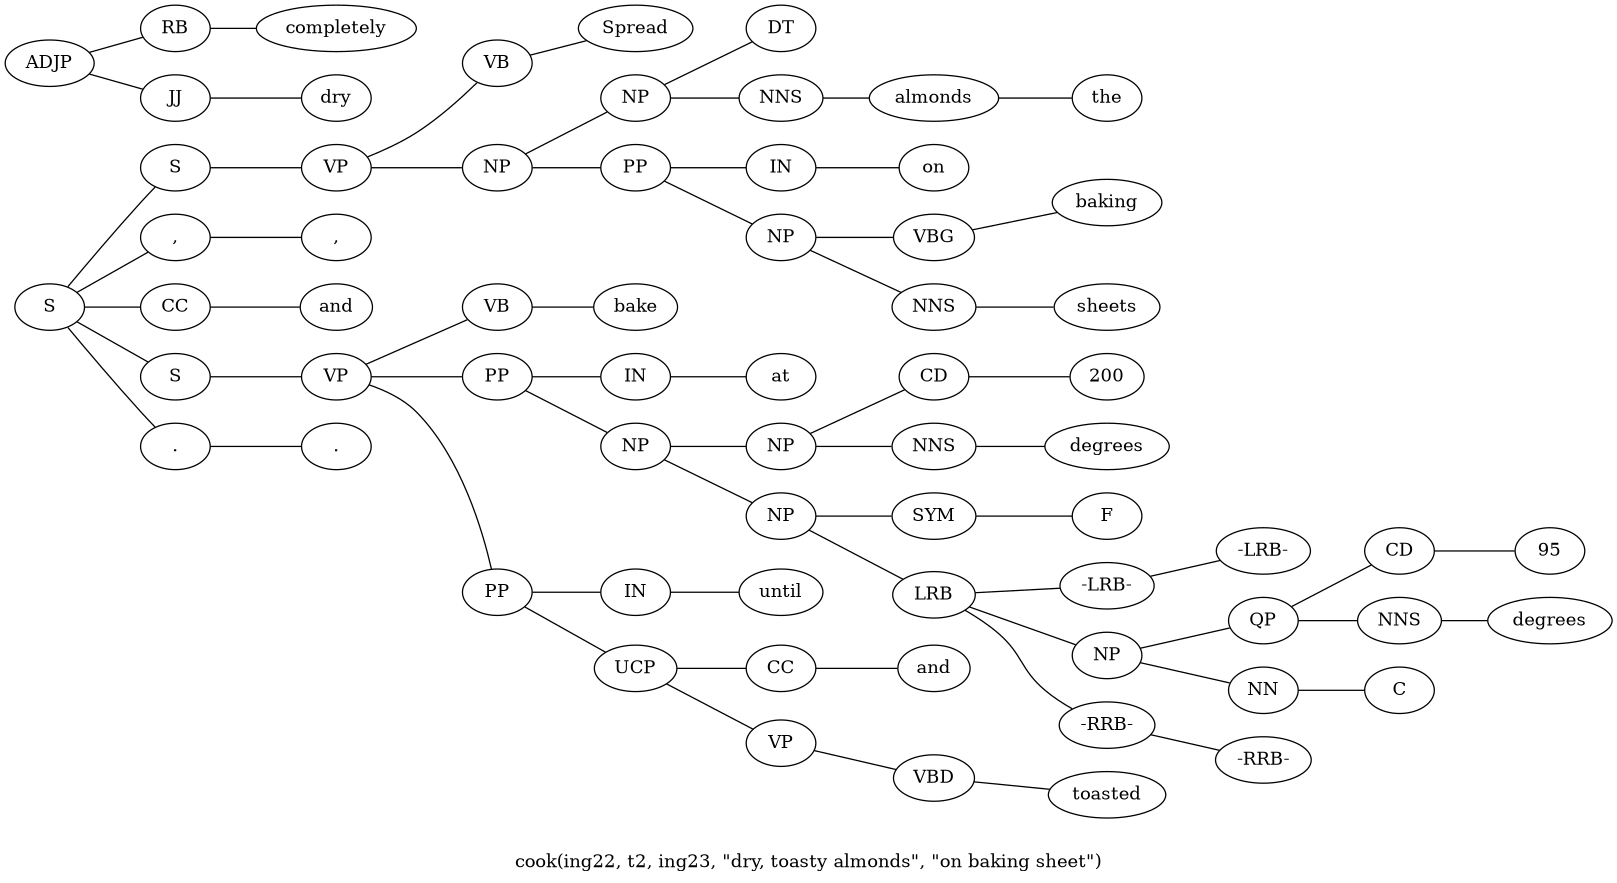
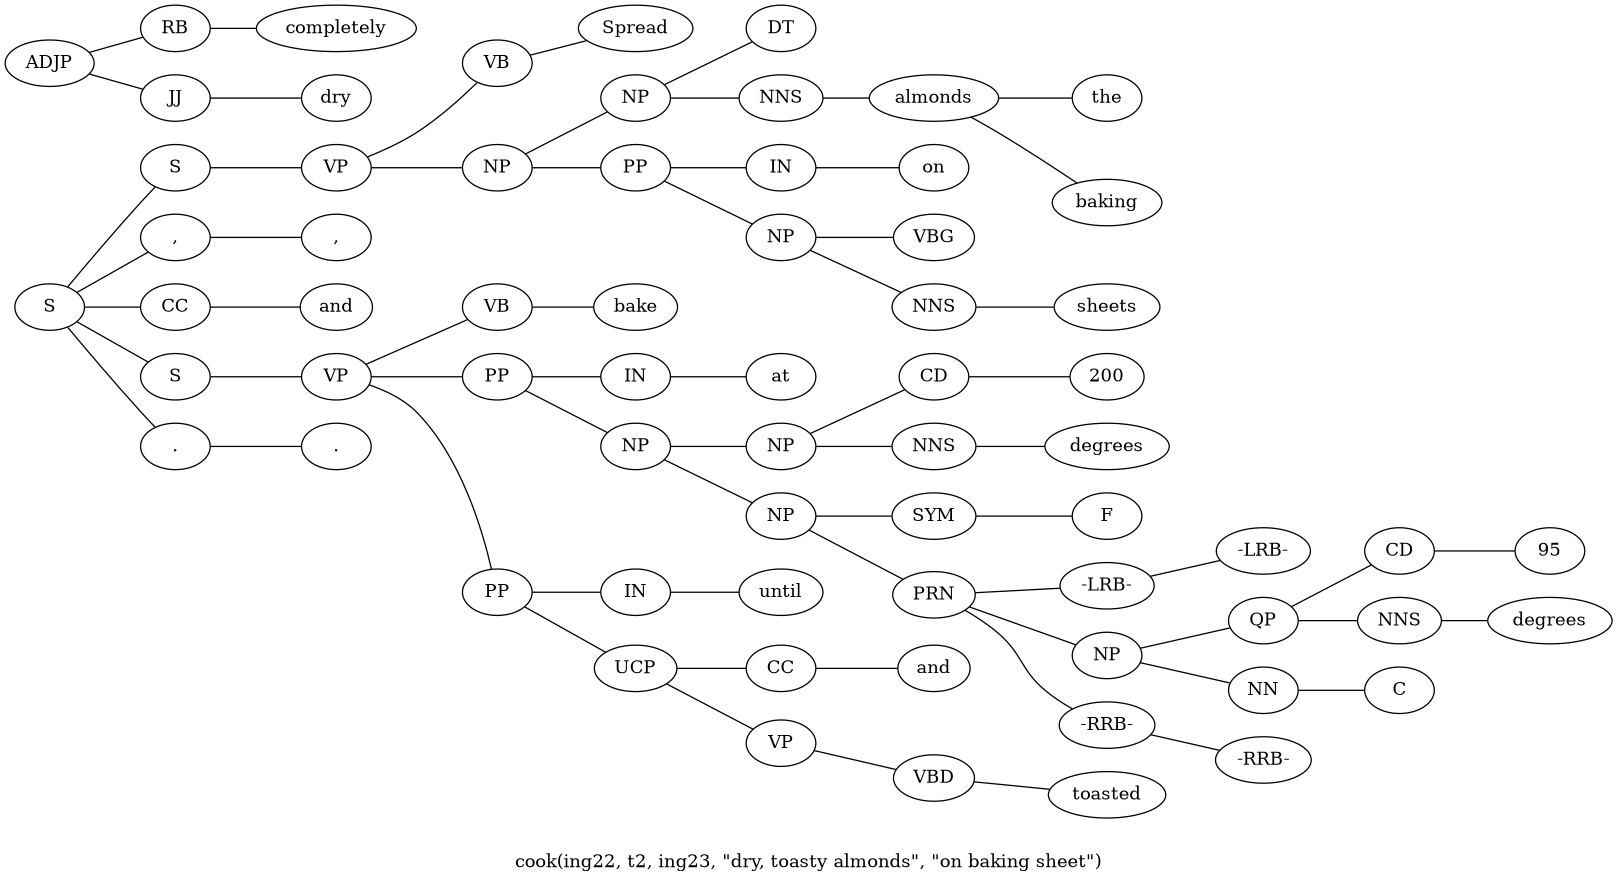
(1015, 221) -> (1025, 149)
(934, 595) -> (934, 595)
